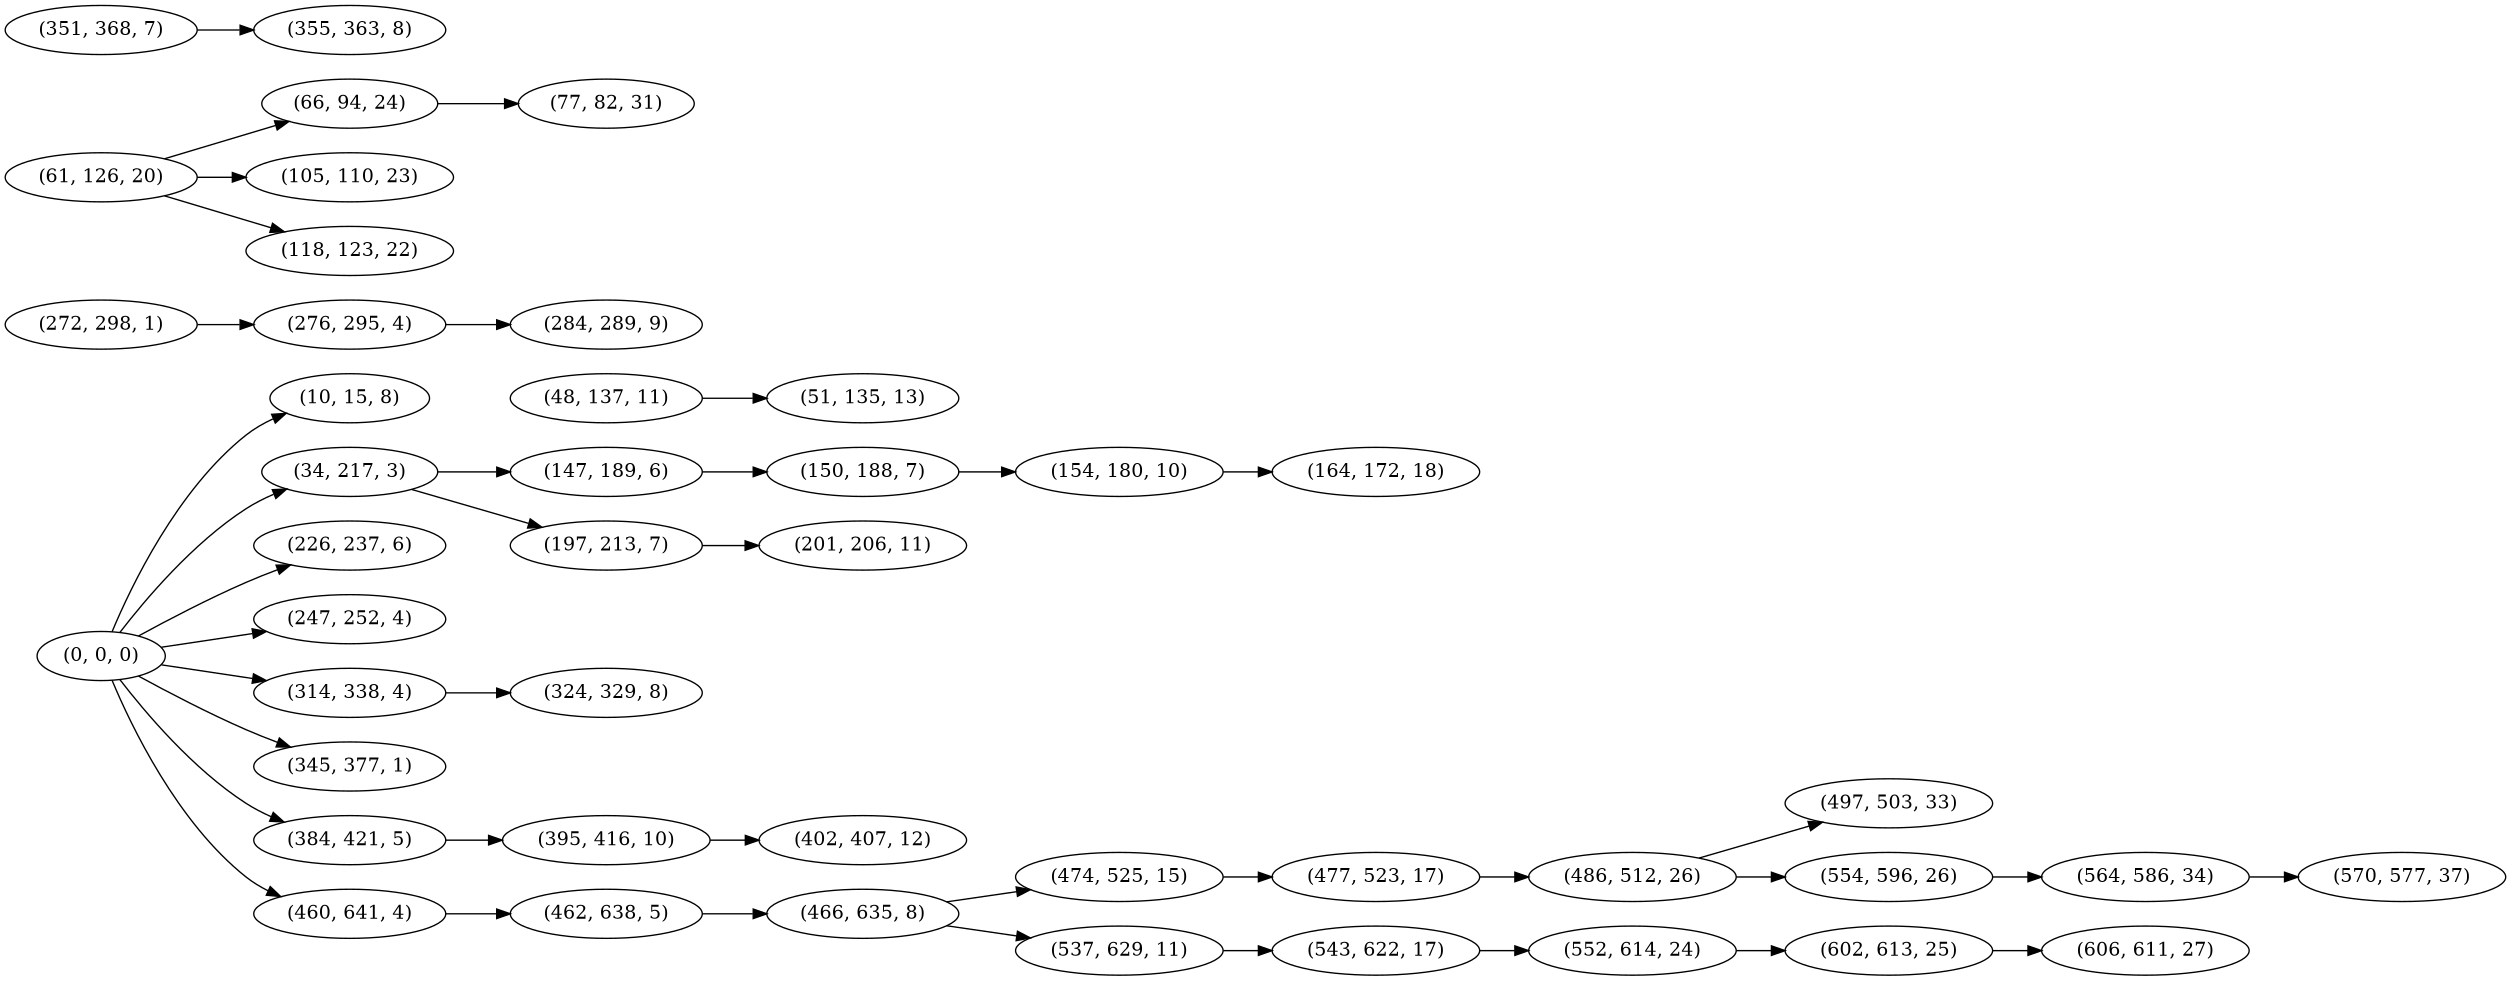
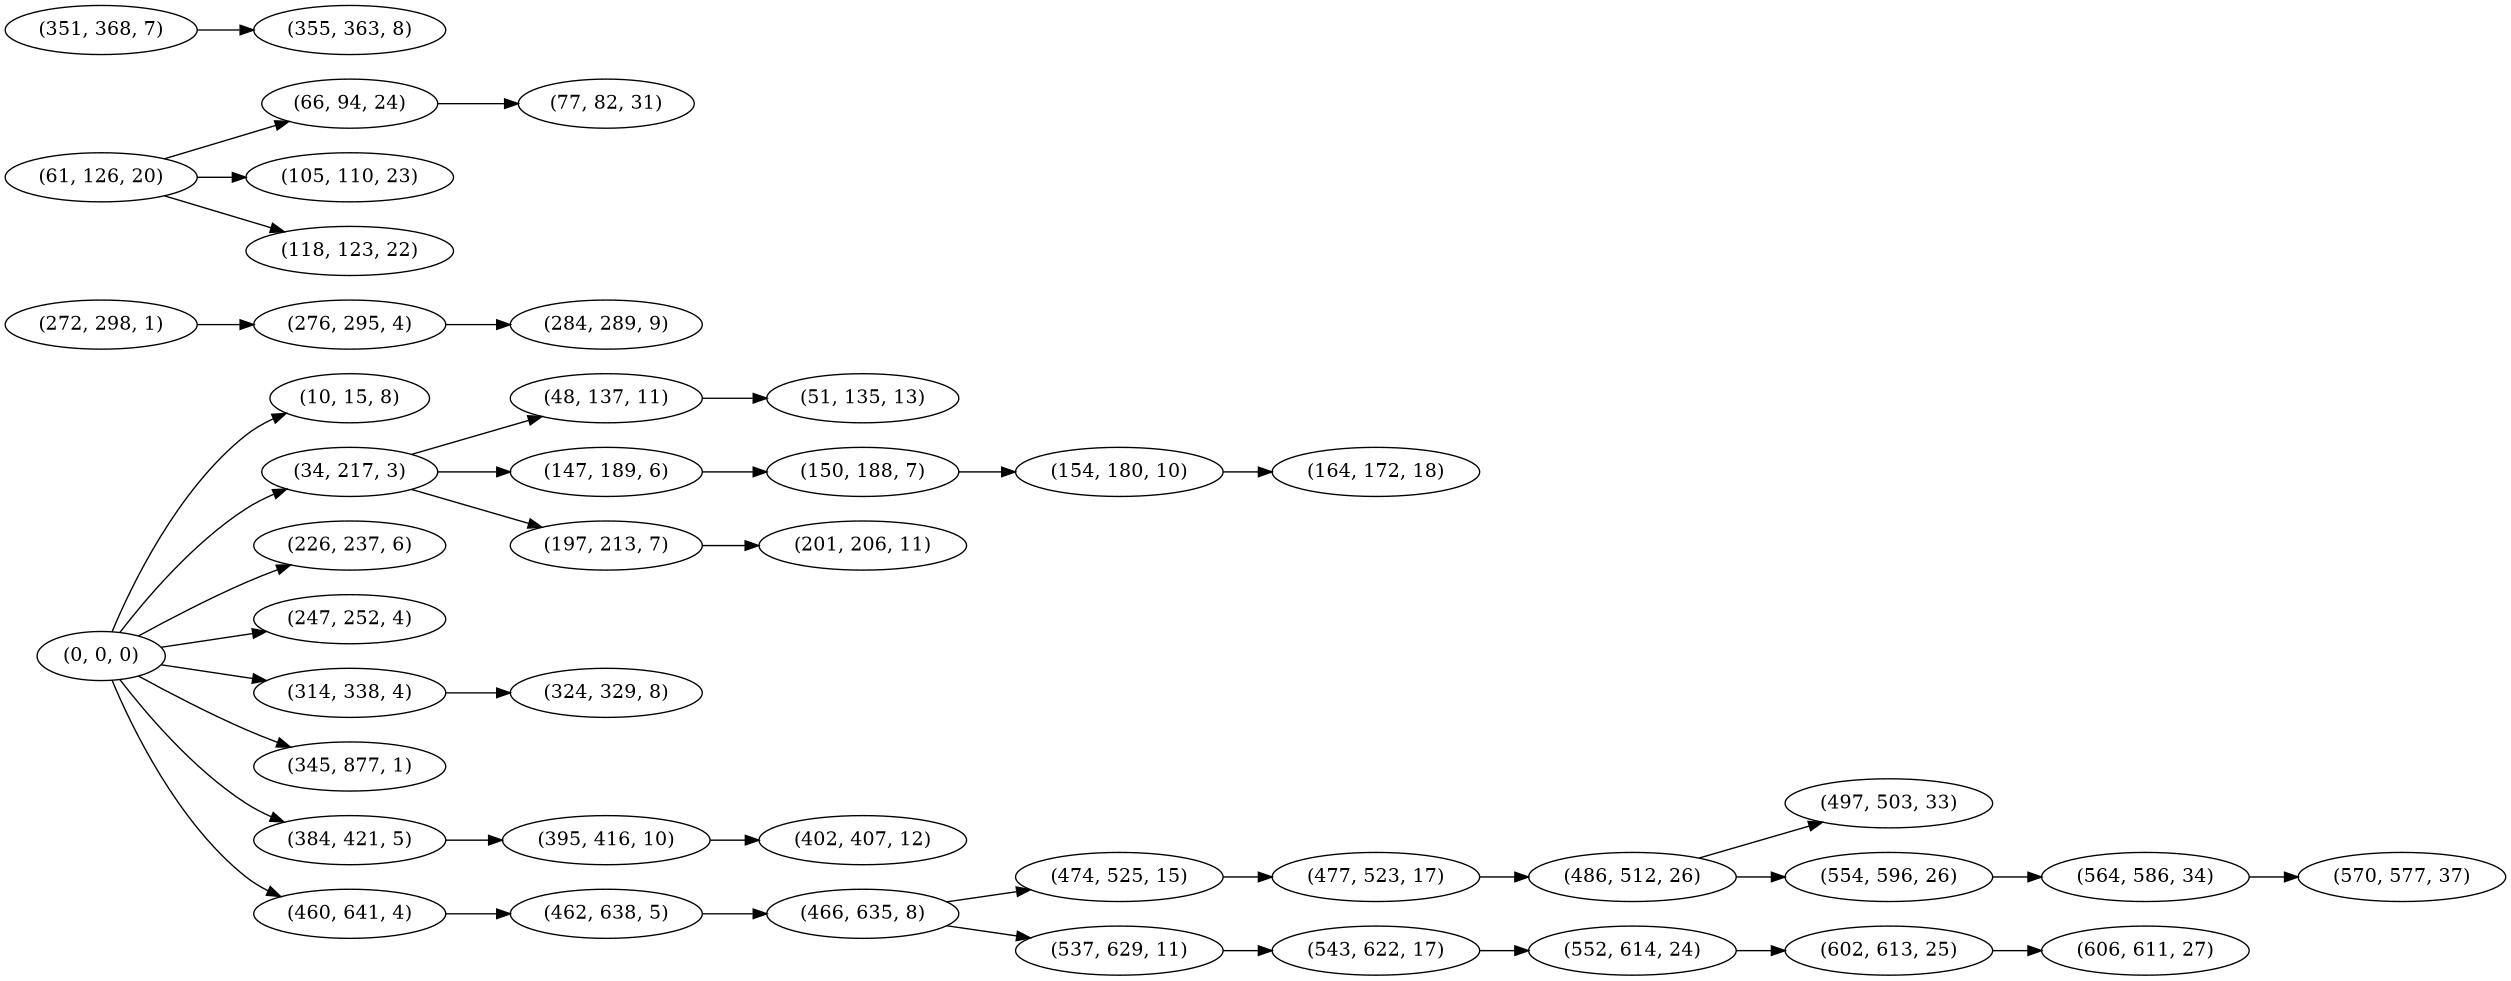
none -> (470, 437)
(350, 767) -> (350, 767)
